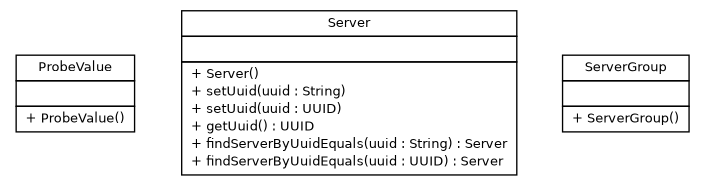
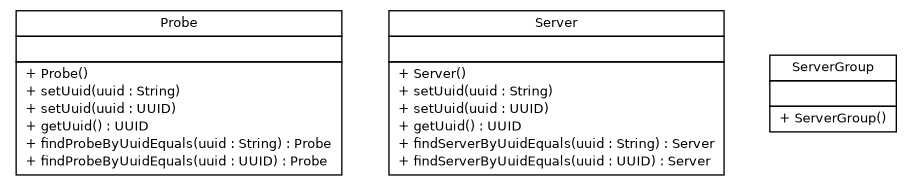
(75, 93) -> none
none -> (179, 93)
